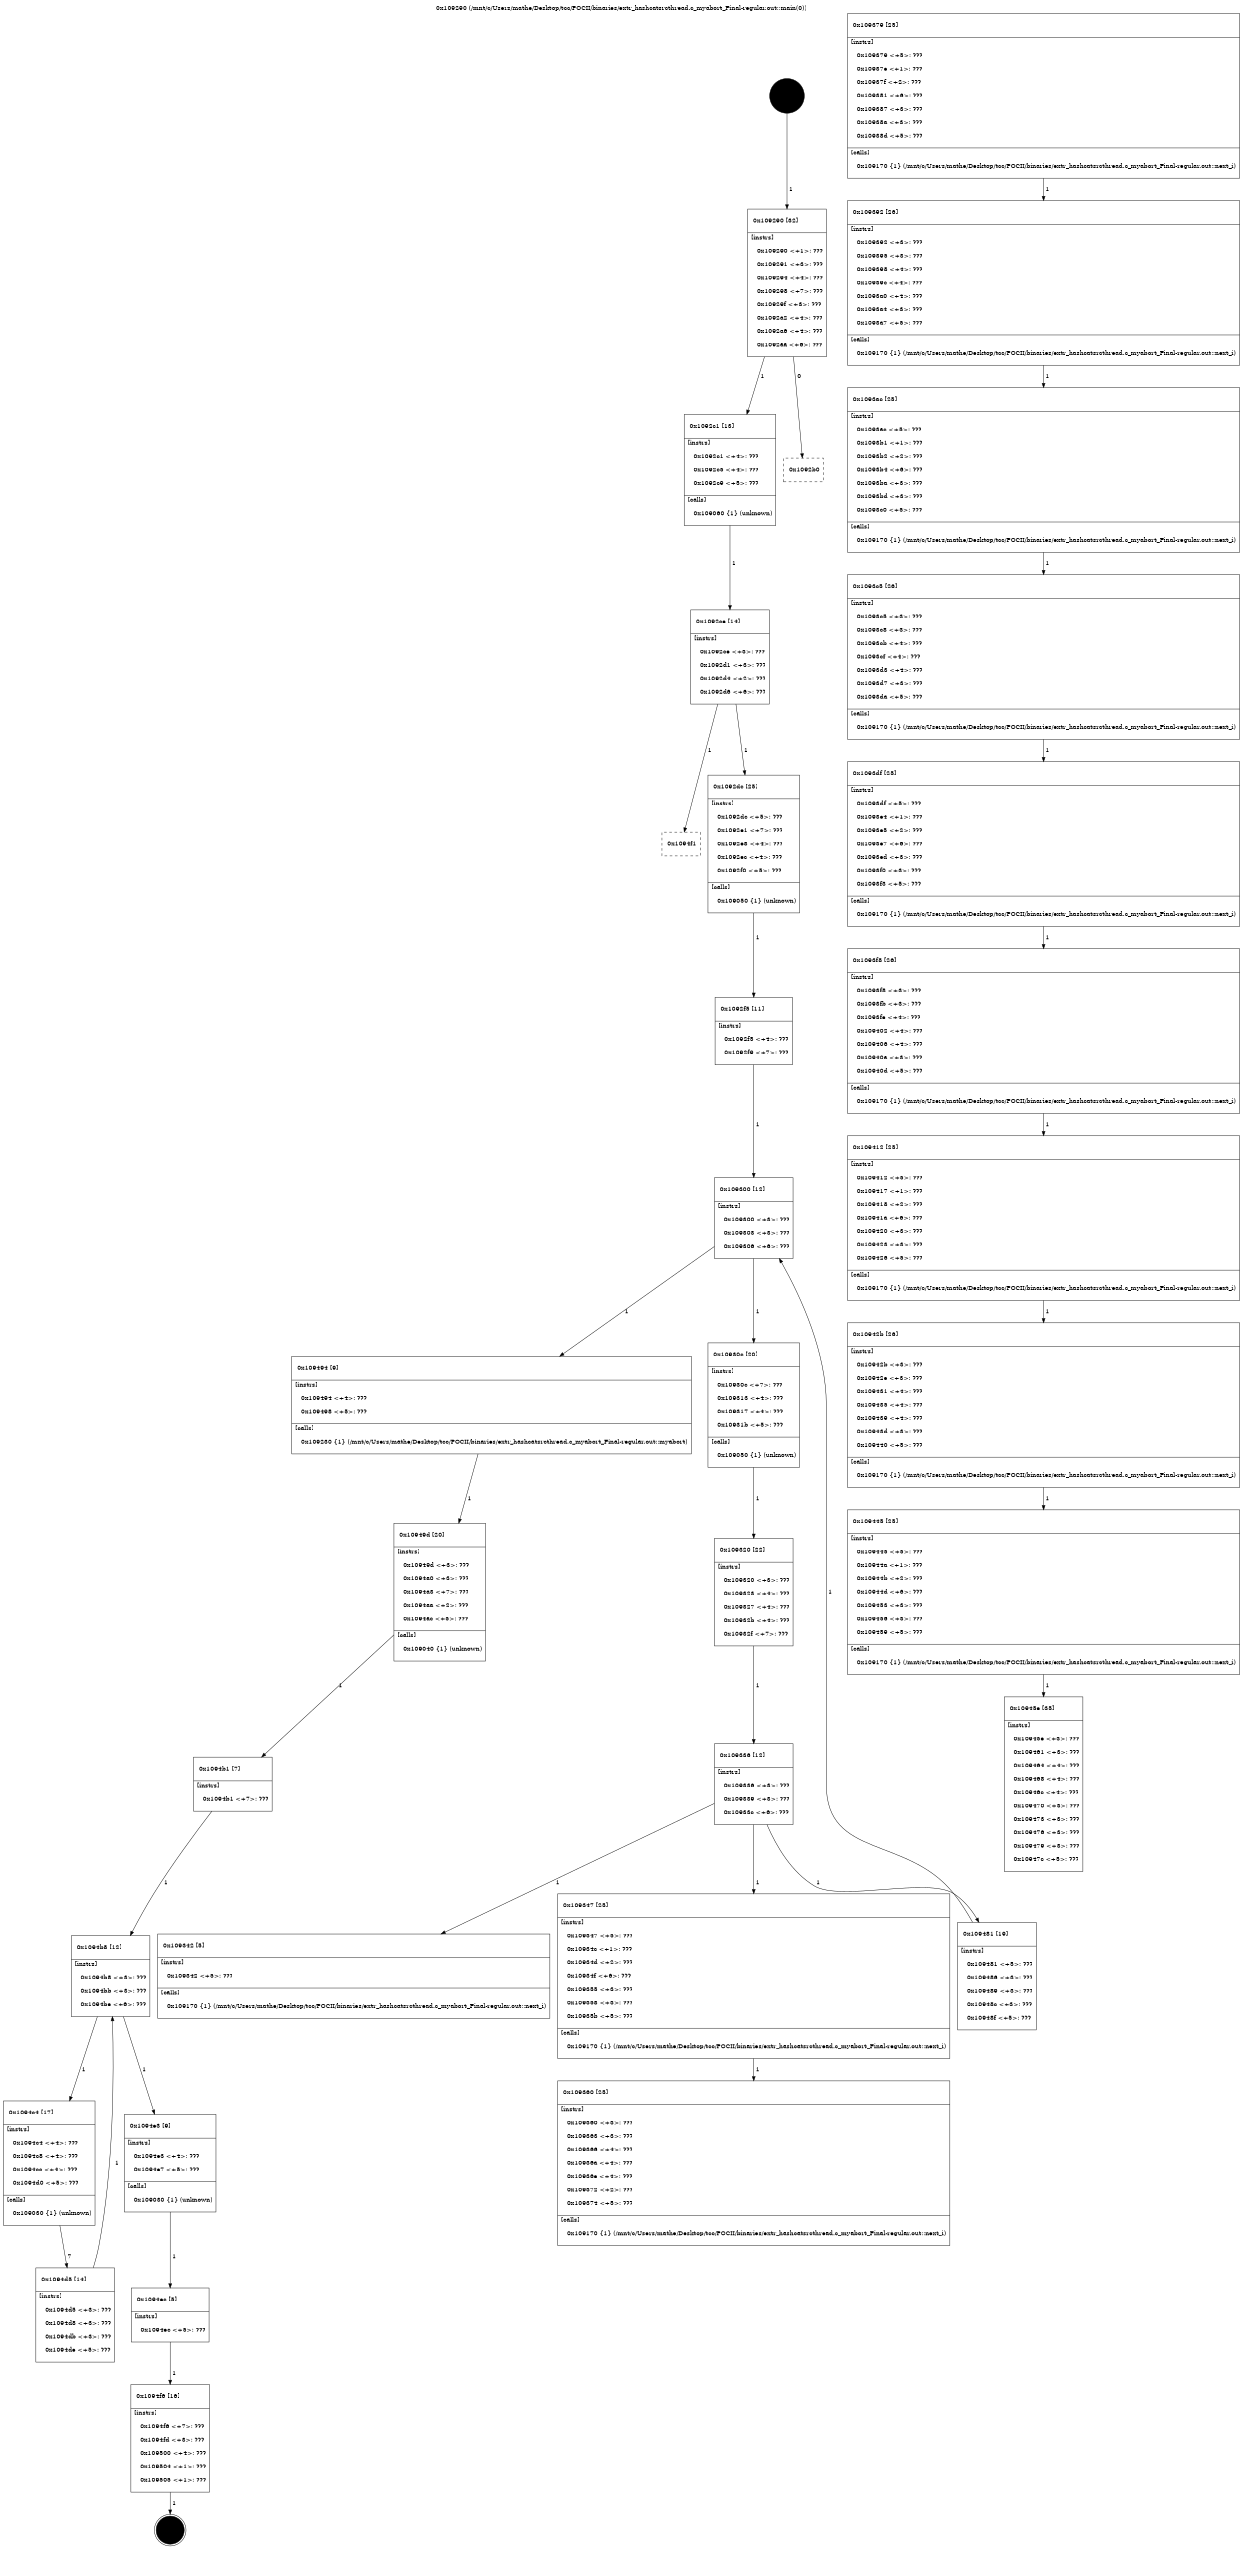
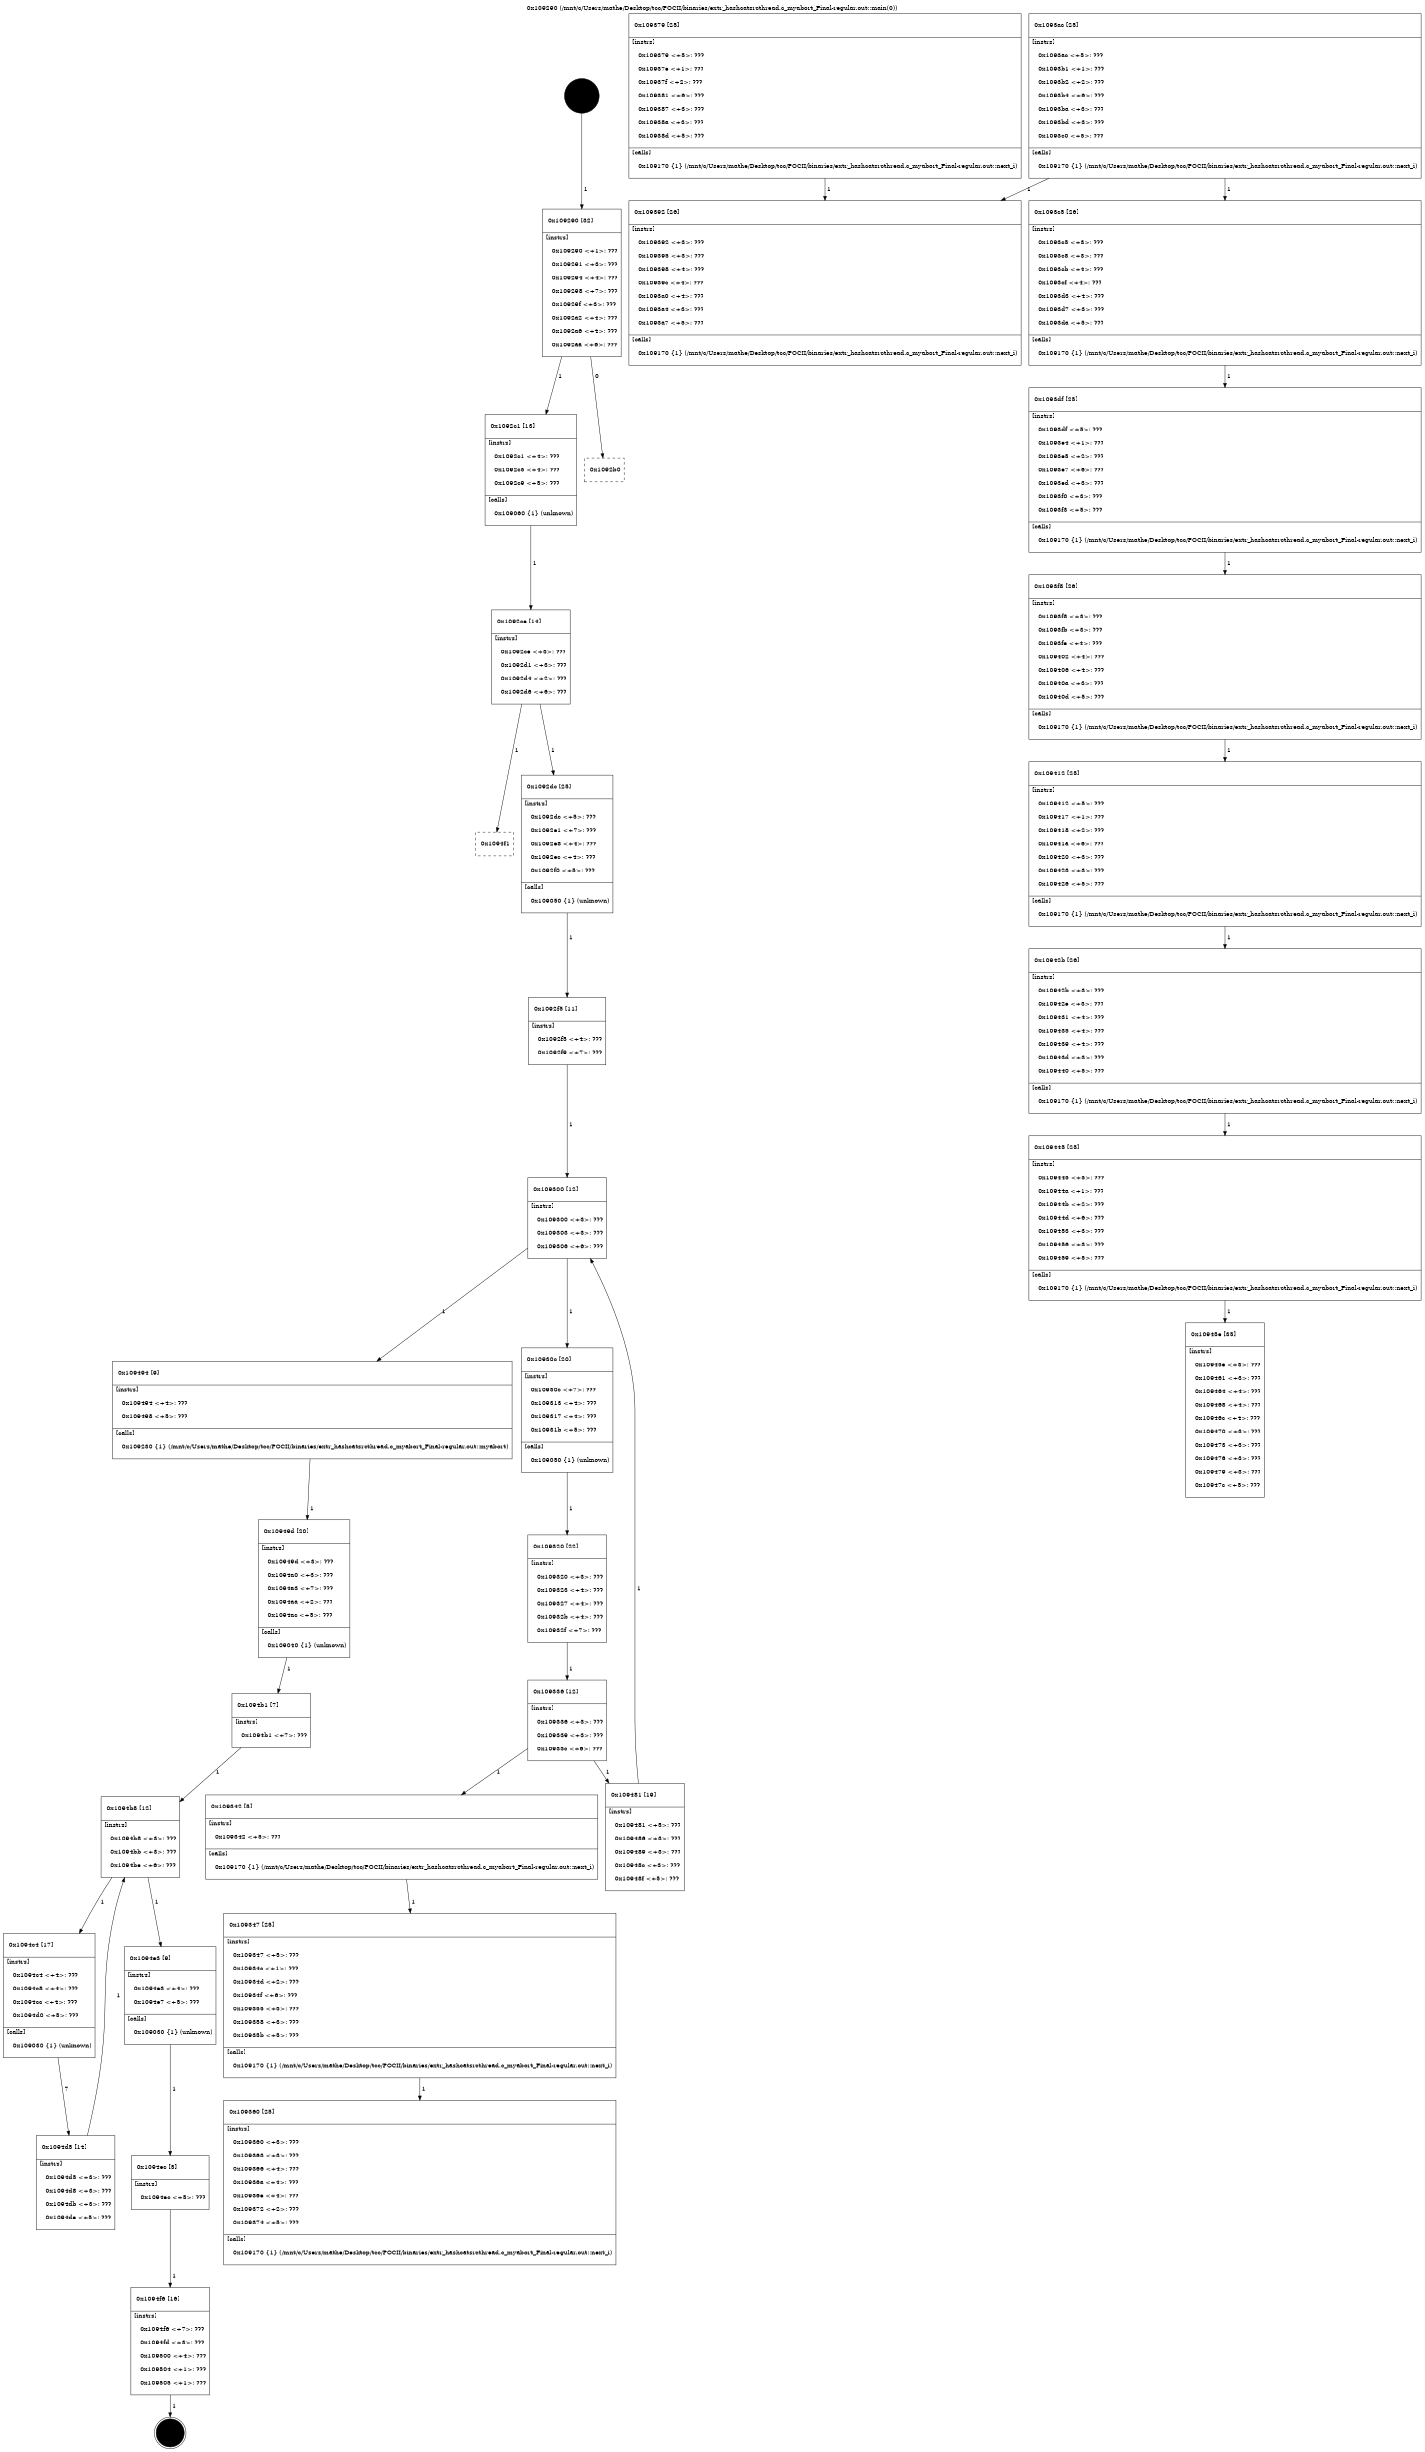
(1044, 374) -> (1027, 189)
(754, 1857) -> (408, 1894)
